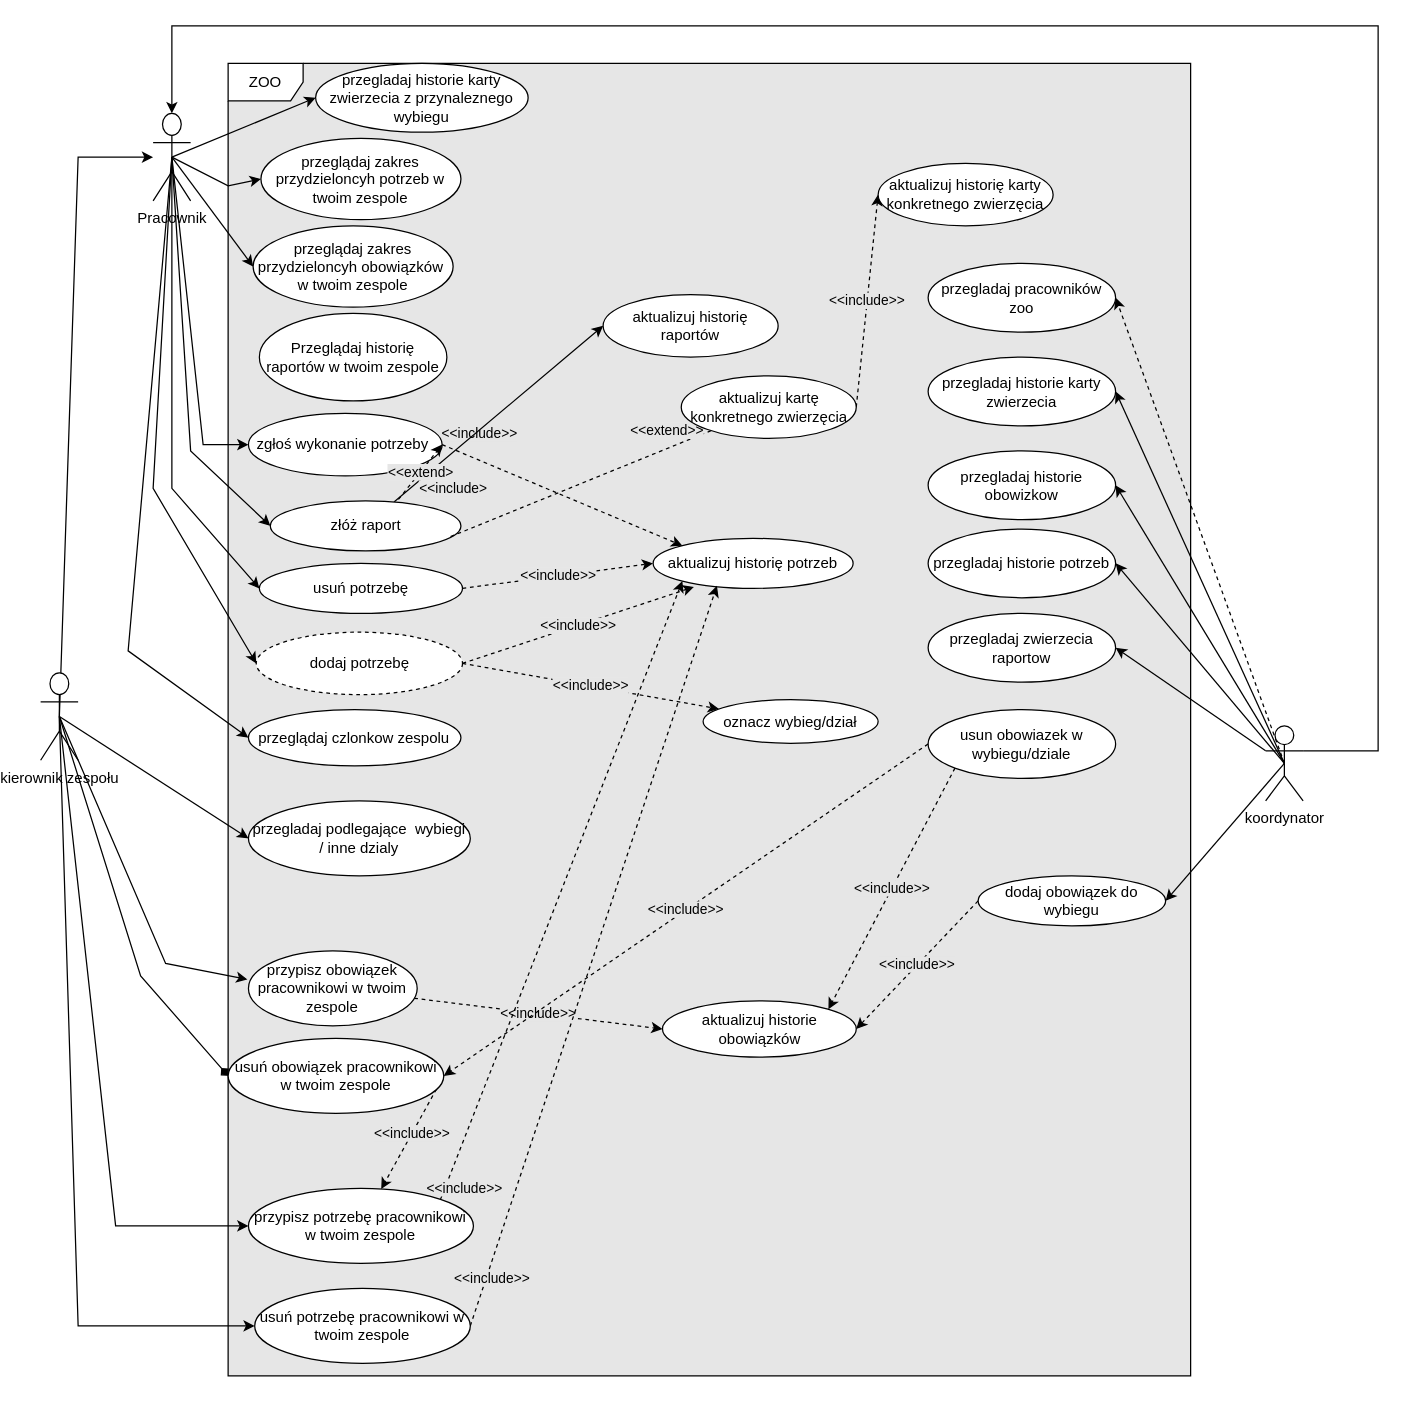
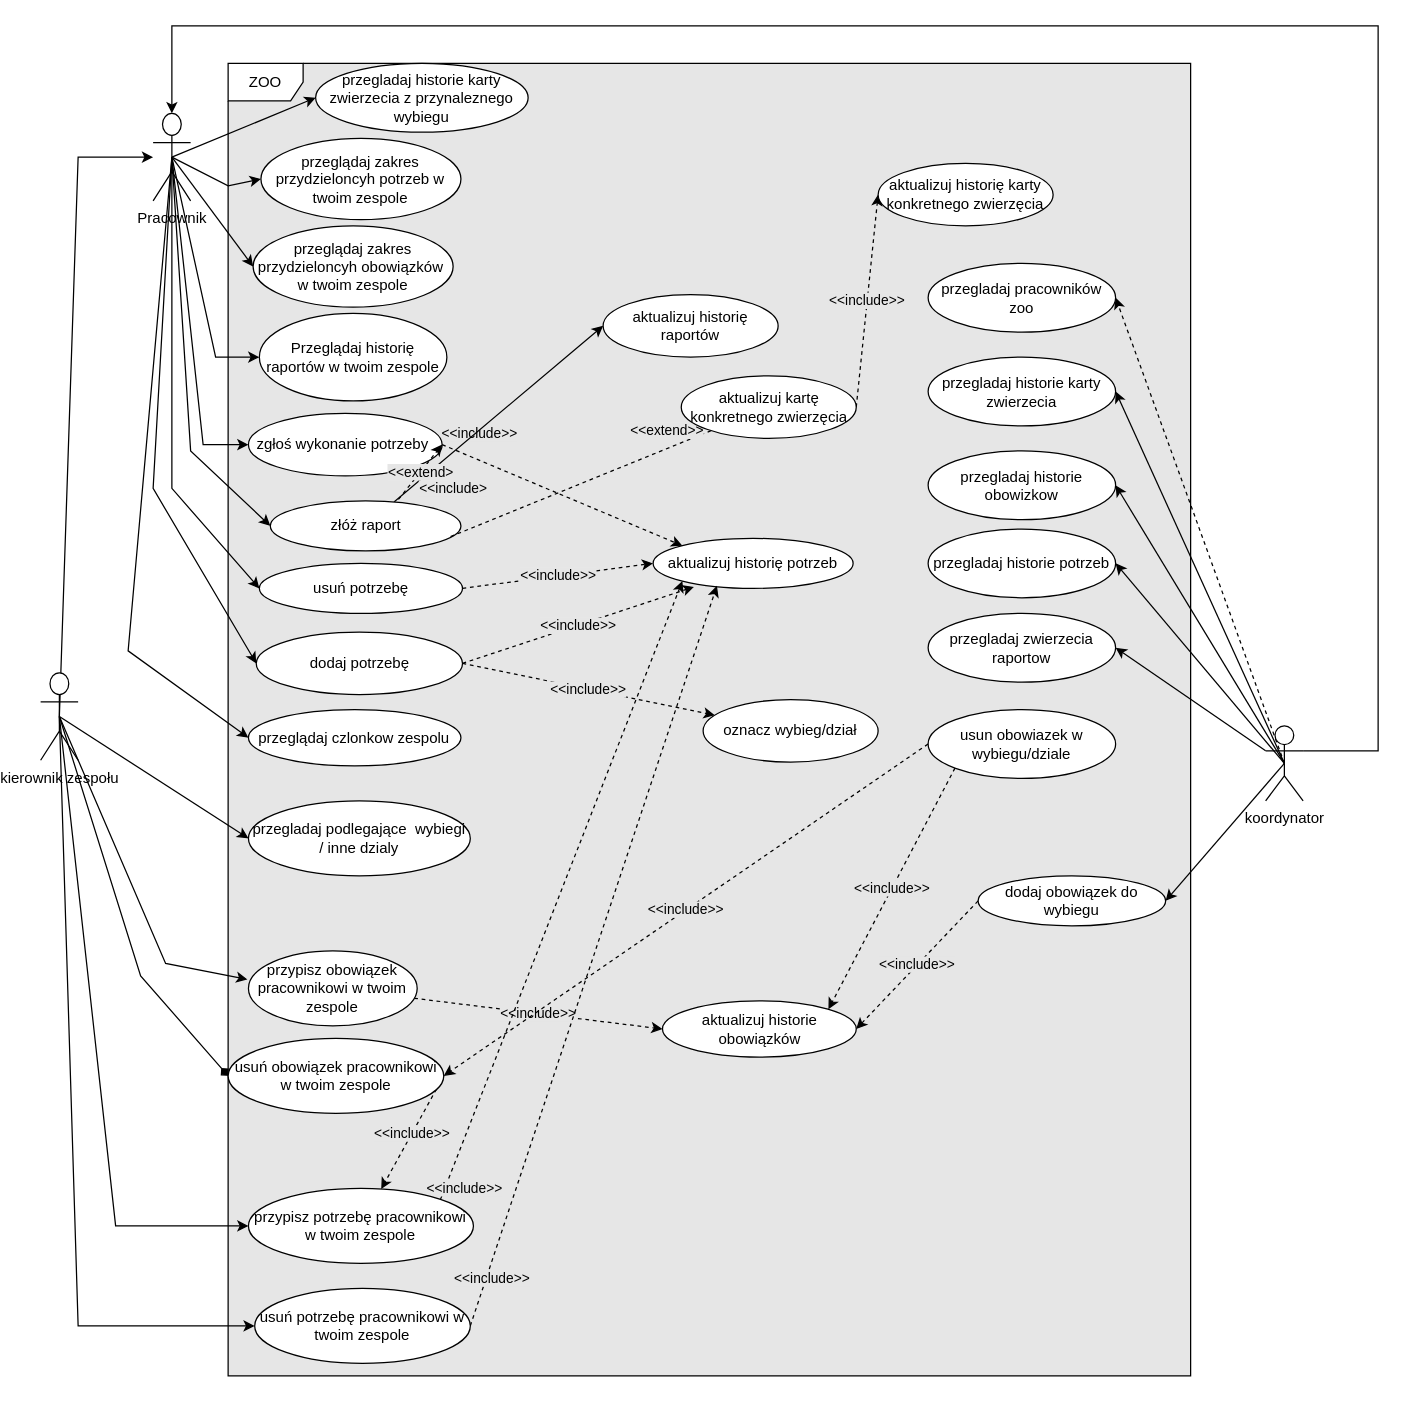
none -> (201, 288)
(359, 663) -> (359, 663)
(791, 721) -> (791, 731)
